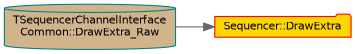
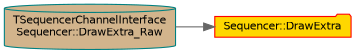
(90, 27) -> (90, 27)
